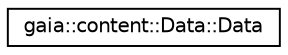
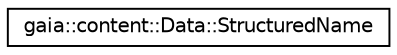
(144, 27) -> (199, 27)
